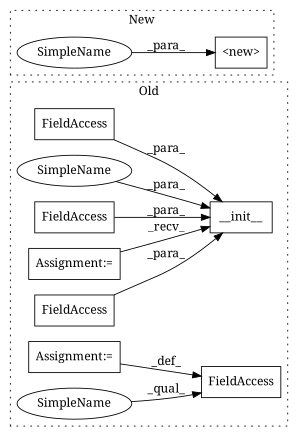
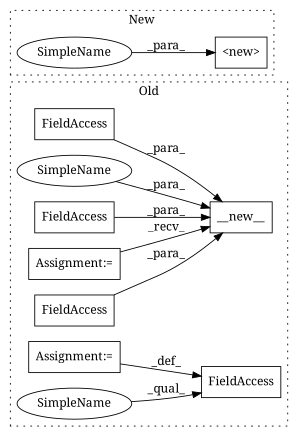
(241, 217) -> (241, 217)
